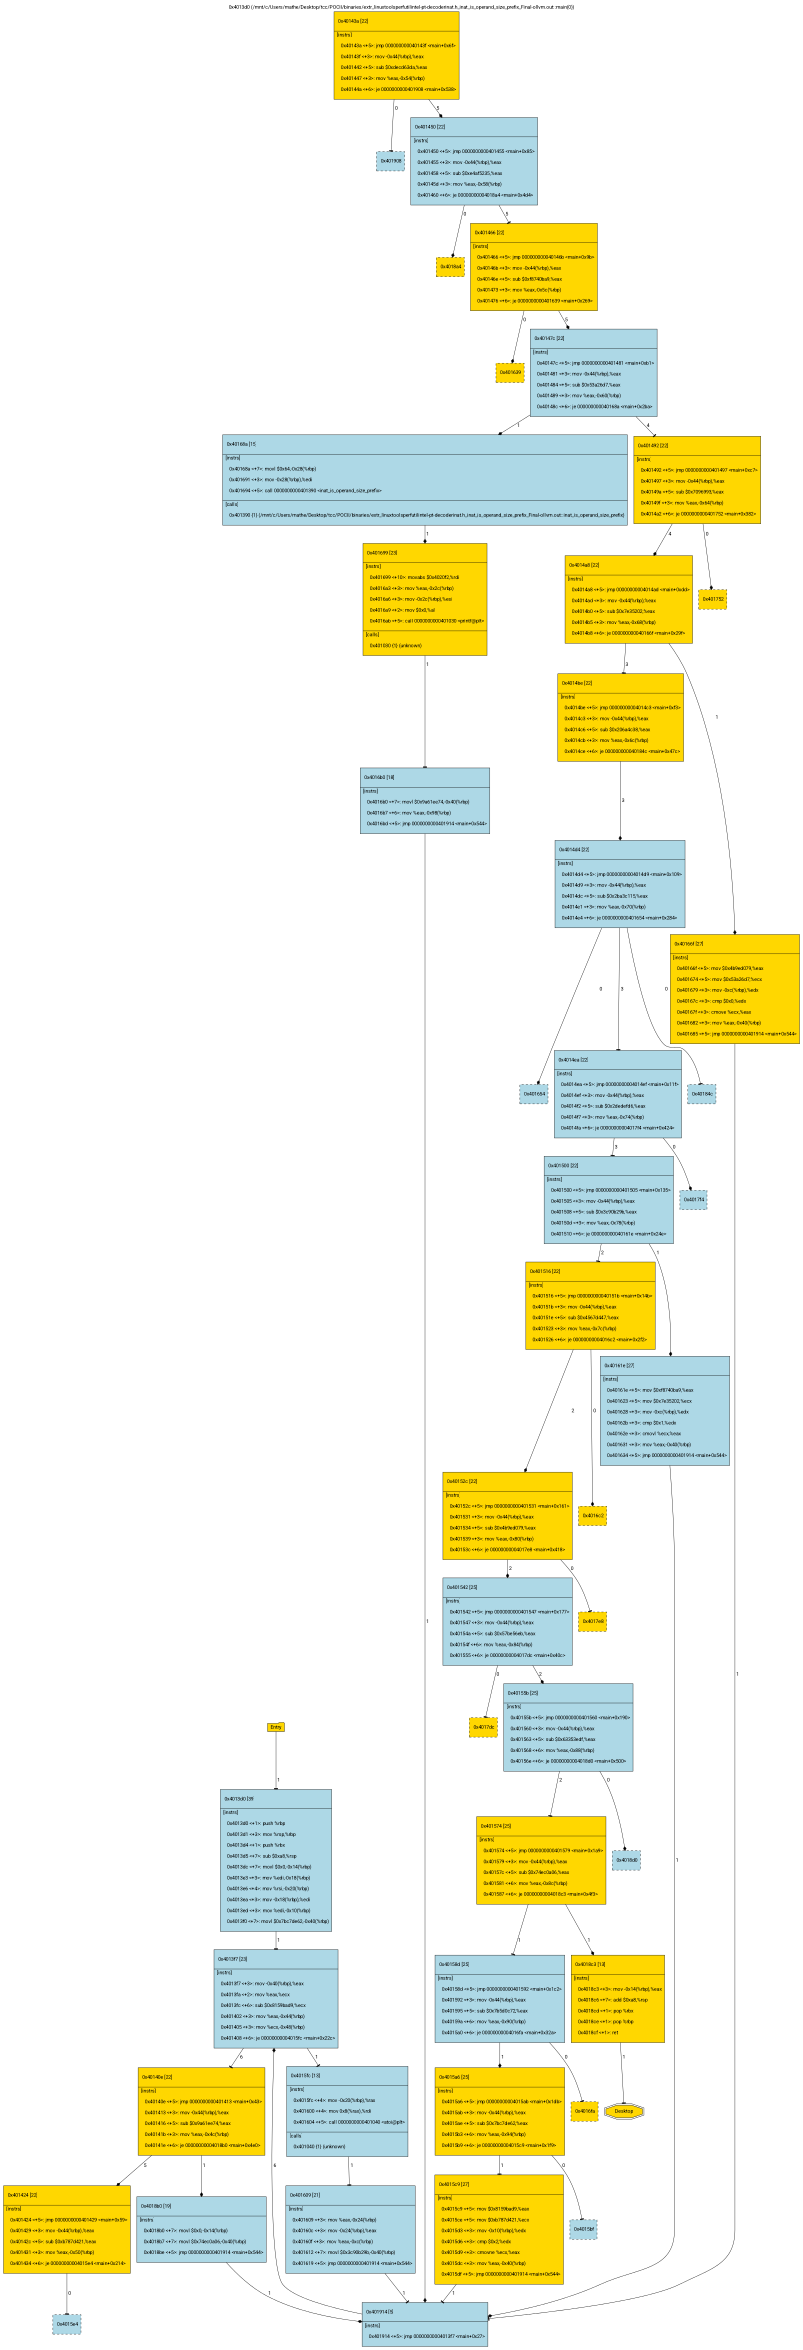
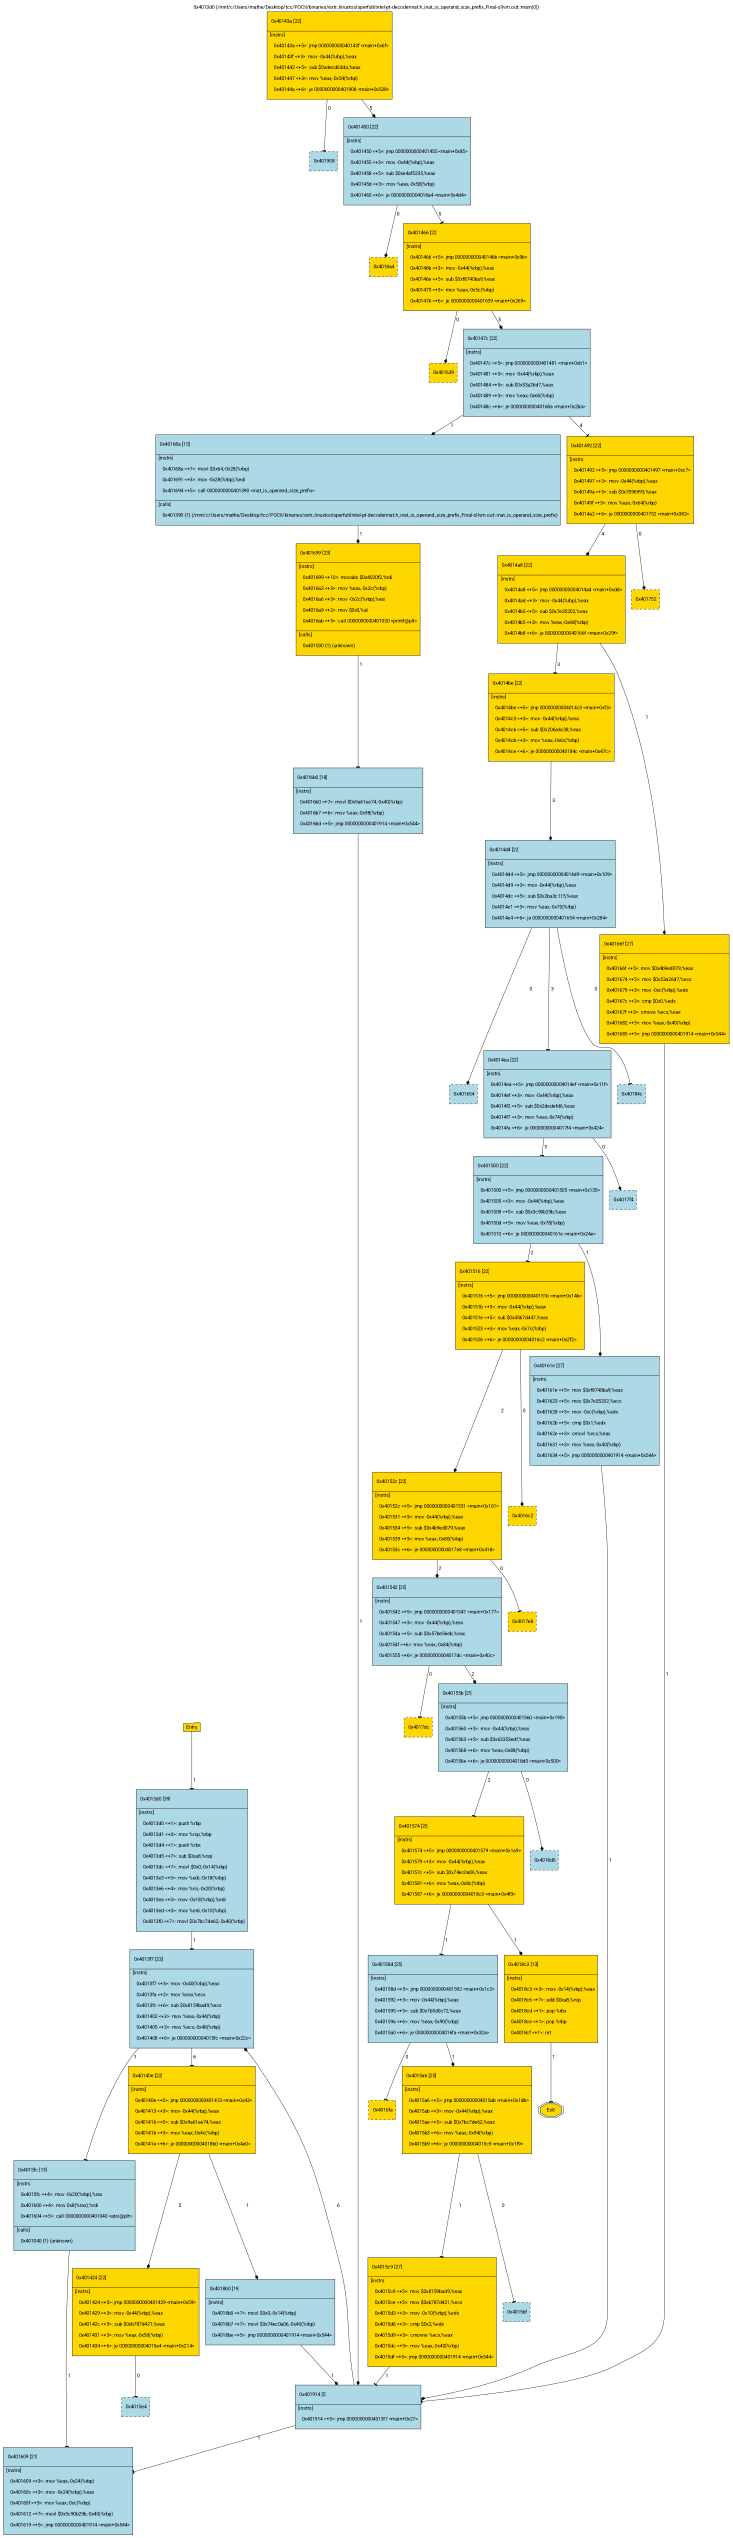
(624, 2111) -> (551, 2110)
(396, 2287) -> (215, 2449)
